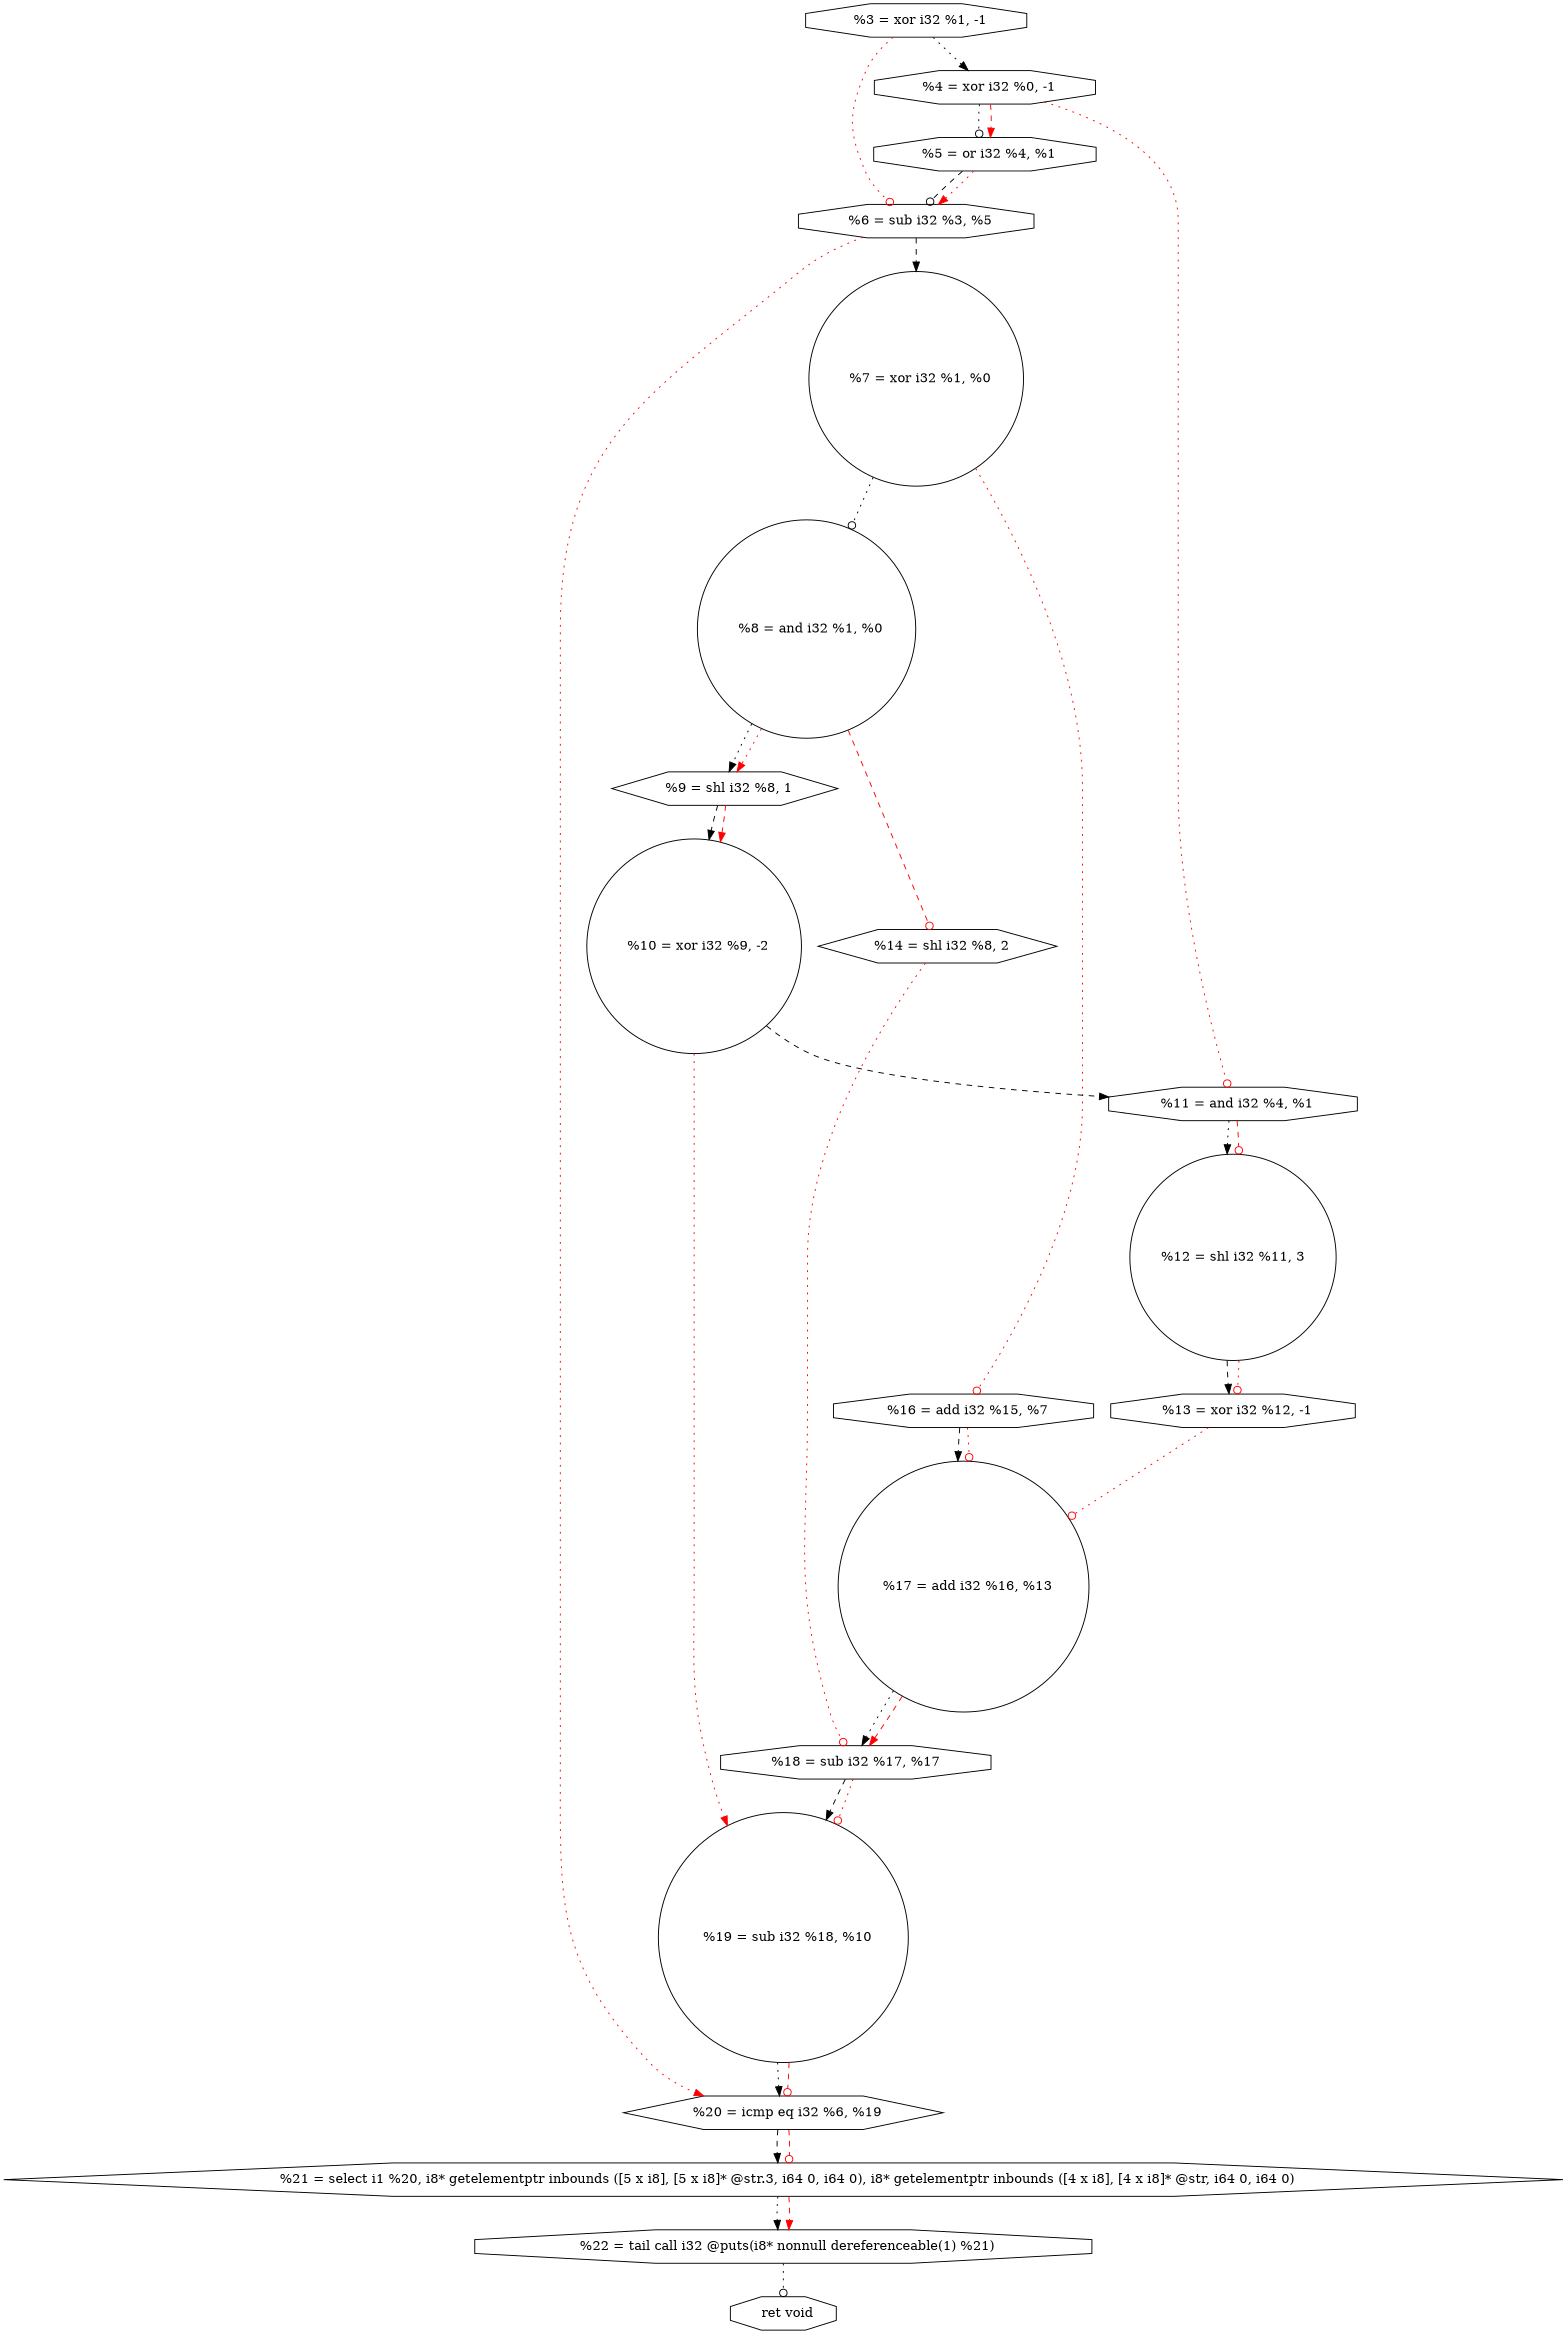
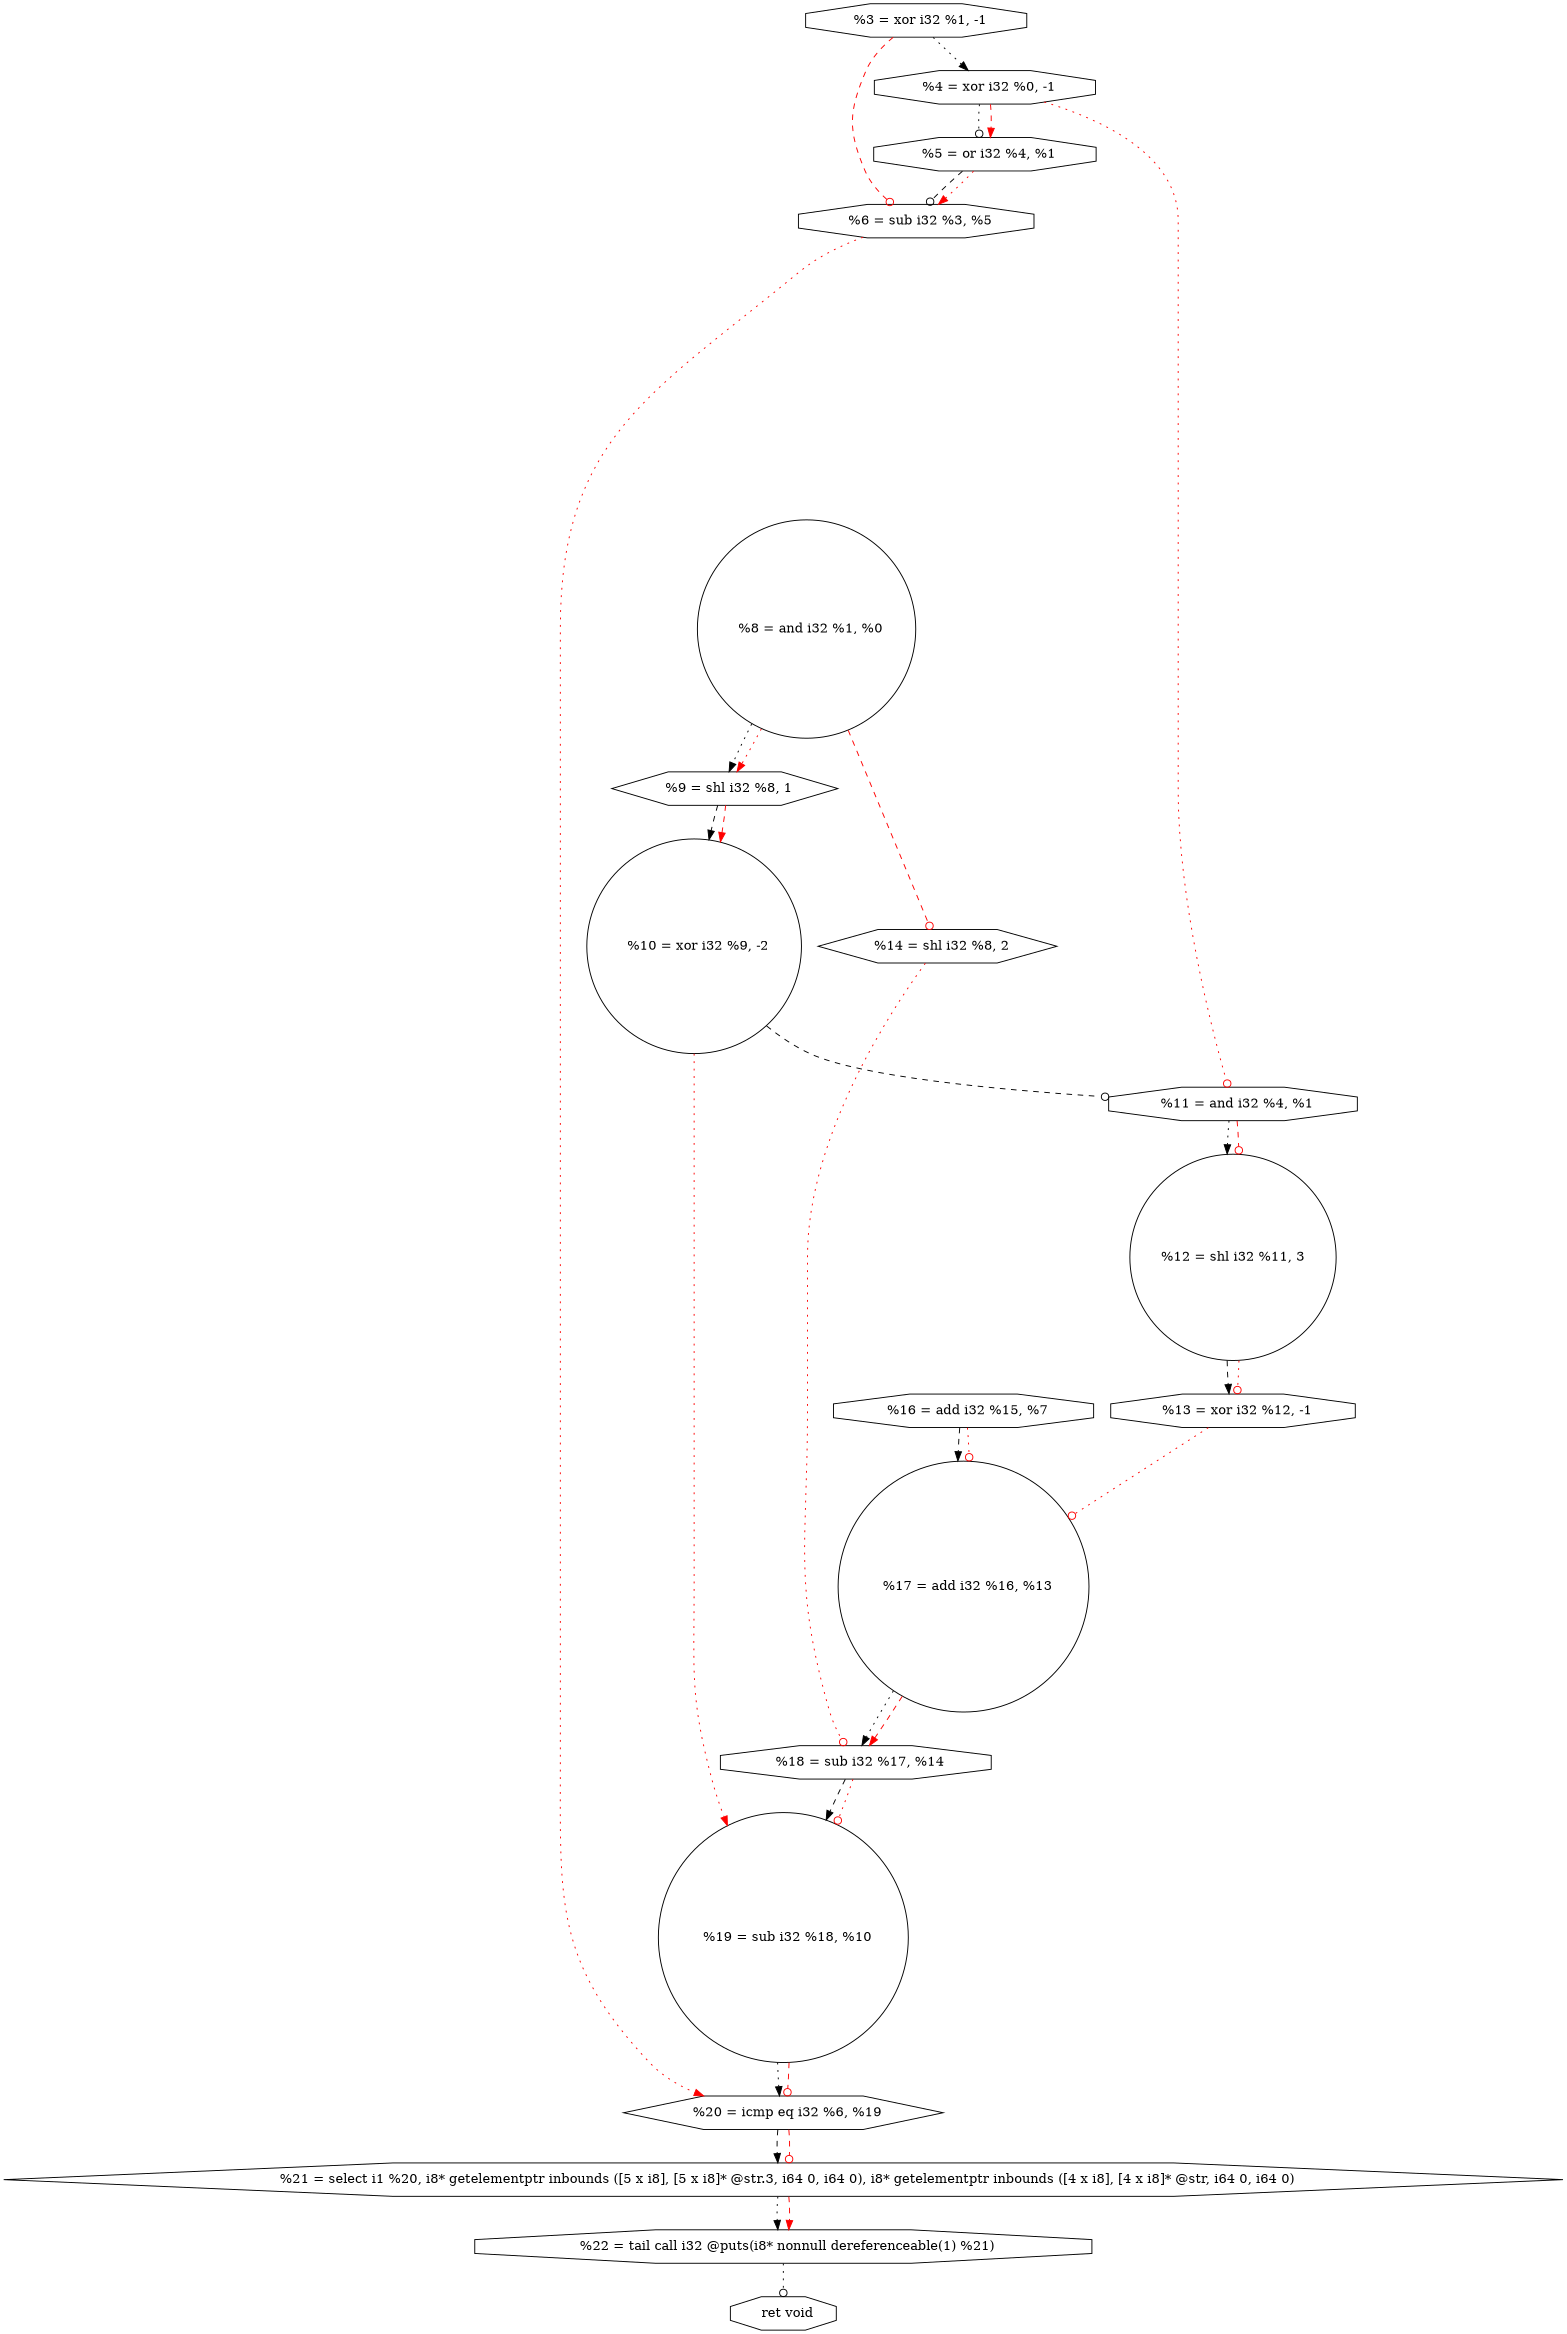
(853, 117) -> (853, 117)
(916, 379) -> none
(928, 1080) -> (928, 1080)
(856, 1762) -> (856, 1762)
